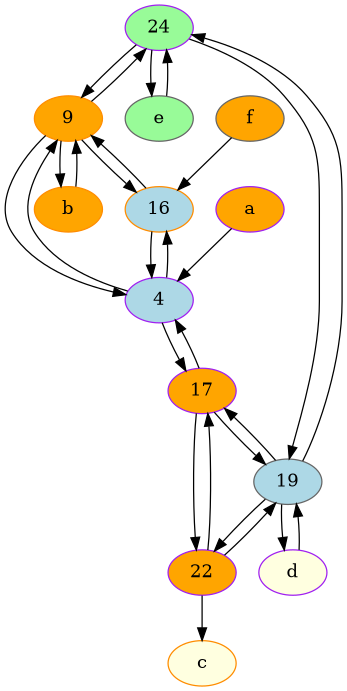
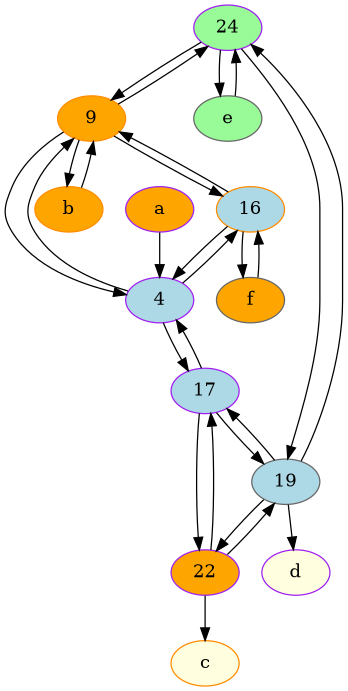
none -> (242, 248)
(202, 391) -> (205, 391)
(299, 533) -> none
